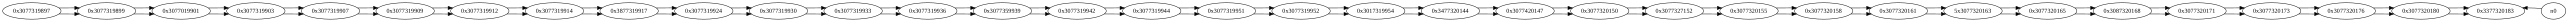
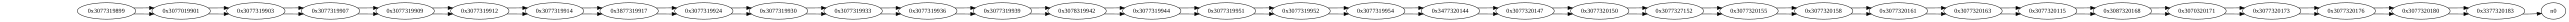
(2535, 8) -> (2530, 14)
(32, 11) -> none
(1002, 11) -> (1002, 11)
(1077, 11) -> (1077, 11)
(1376, 11) -> (1376, 11)
(1525, 11) -> (1525, 11)
(1973, 11) -> (1973, 11)
(2048, 11) -> (2048, 11)
(2197, 11) -> (2197, 11)
